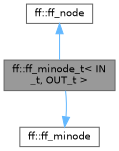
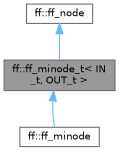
(66, 104) -> (53, 114)
